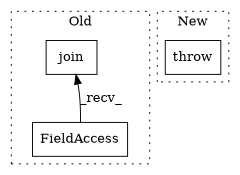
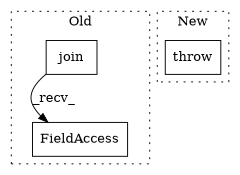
(80, 103) -> (32, 94)
